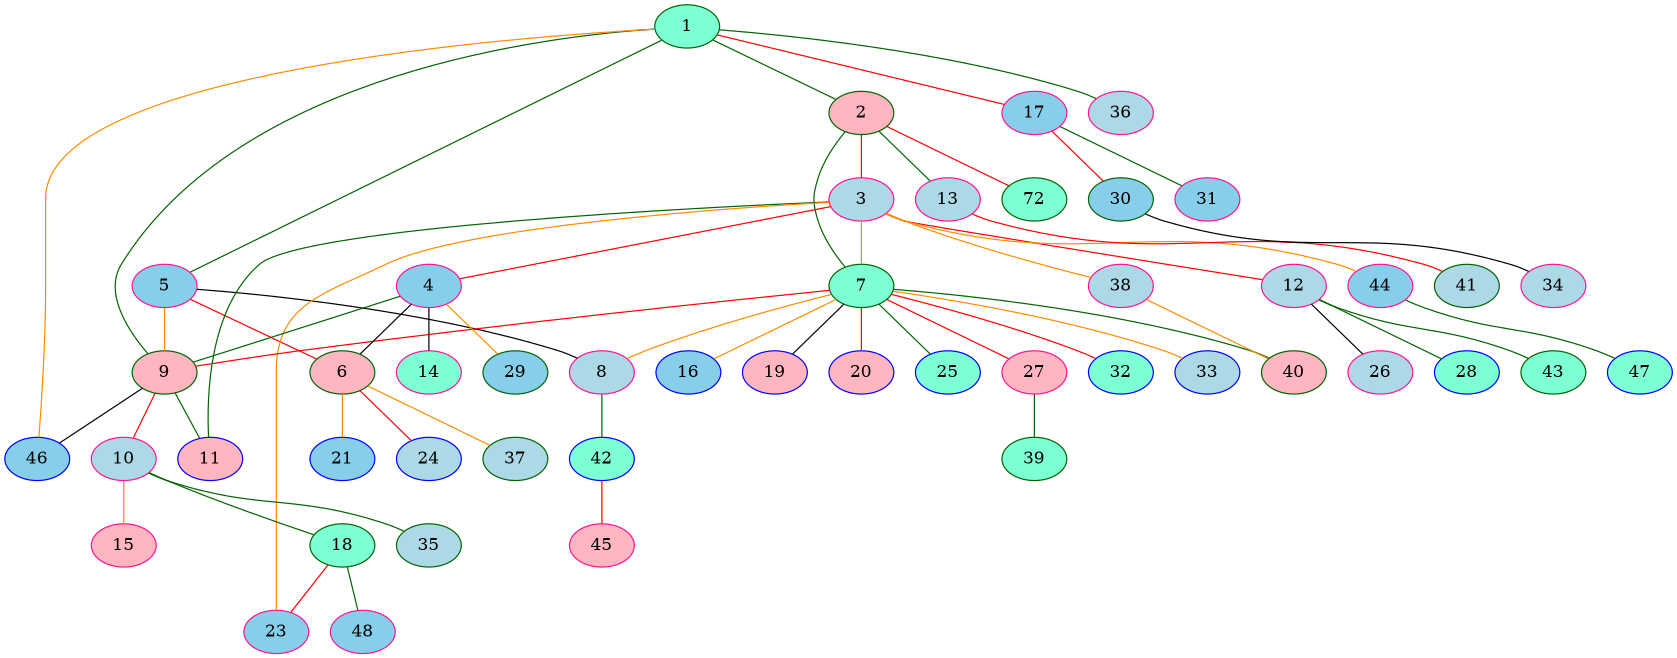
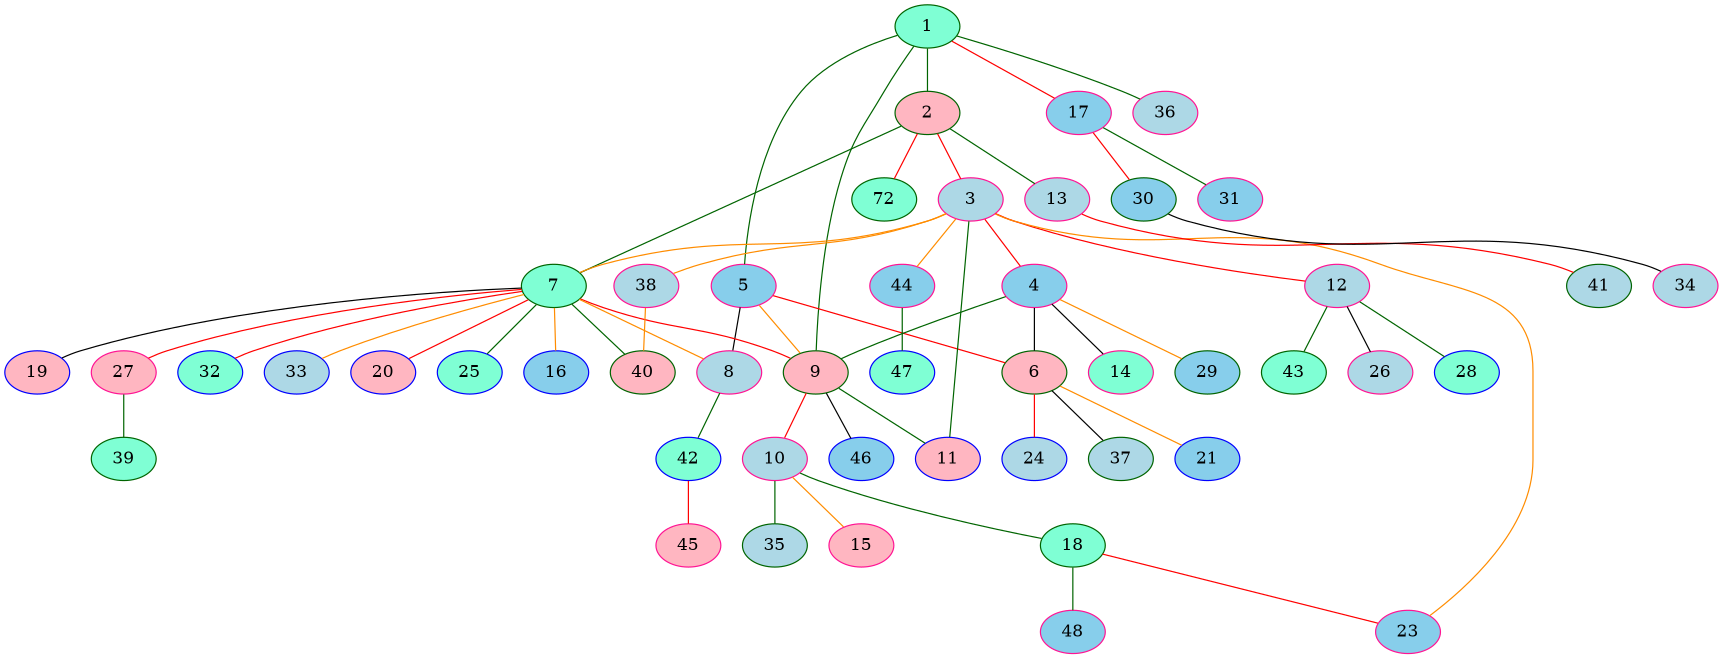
(212, 89) -> none
(429, 416) -> (1078, 416)
